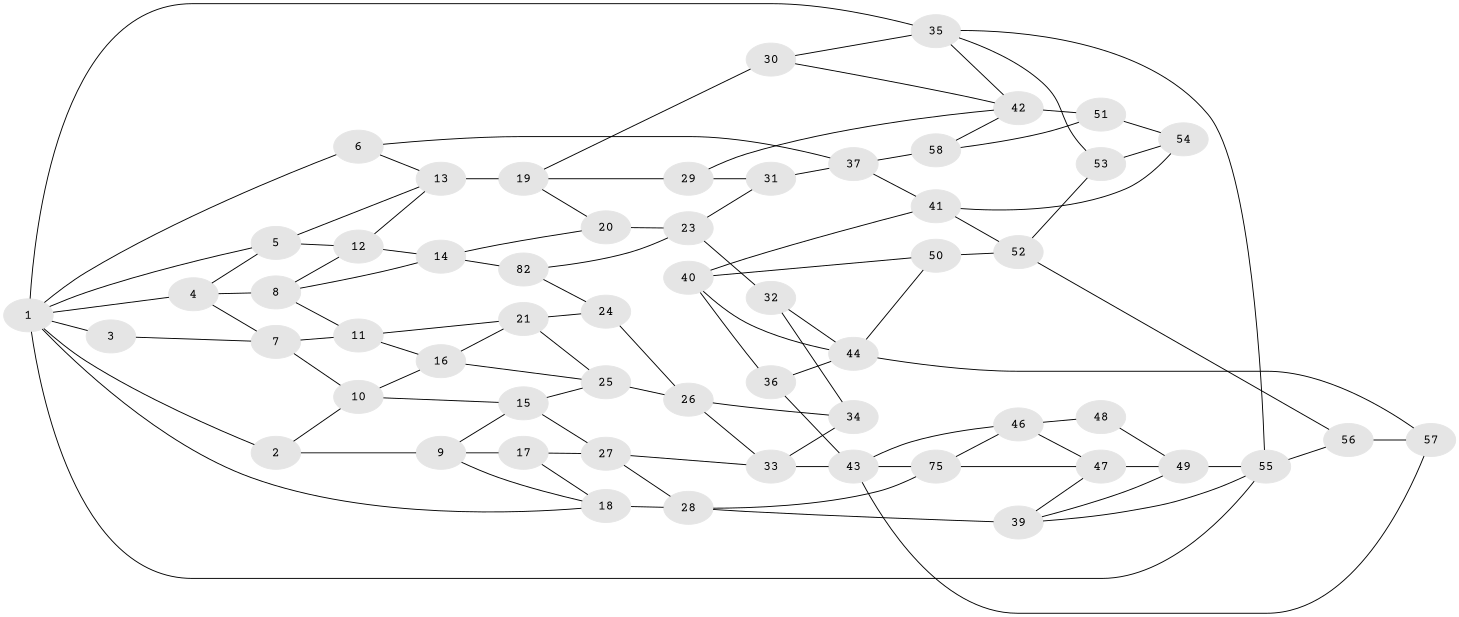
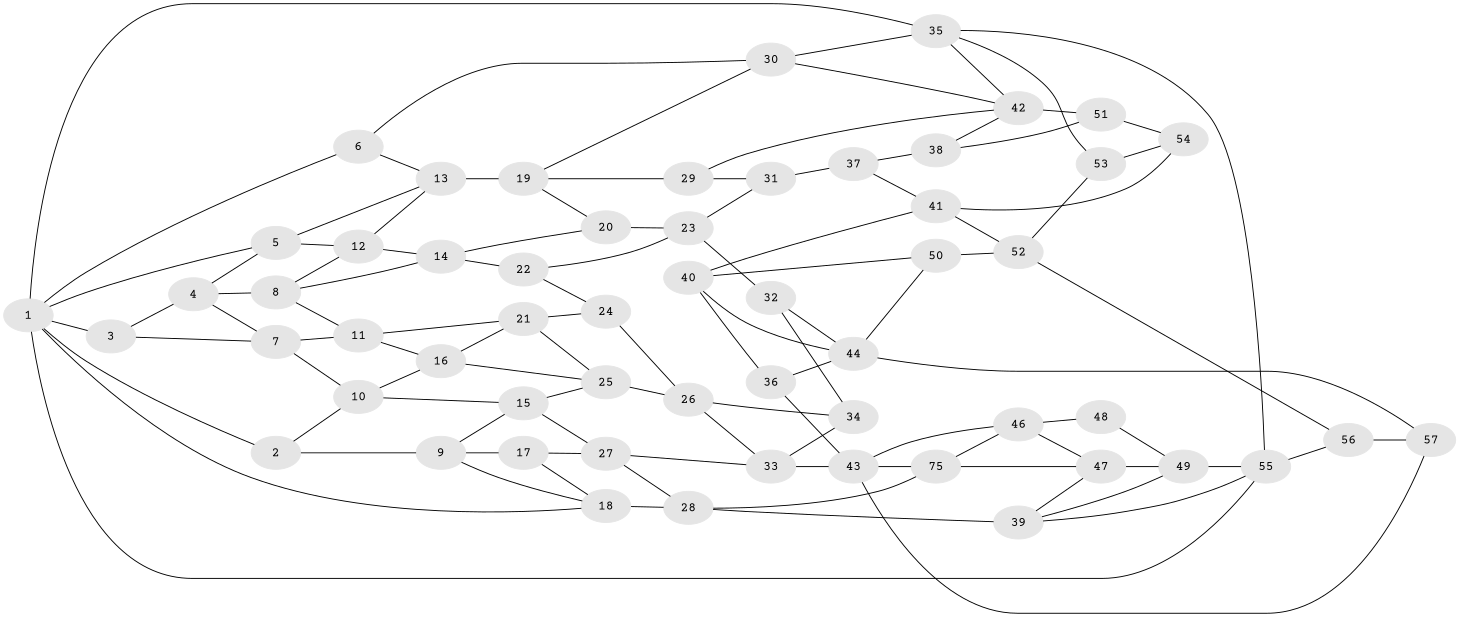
(596, 137) -> (550, 63)
(936, 150) -> (936, 150)
(523, 270) -> (523, 270)
(111, 305) -> (152, 315)
